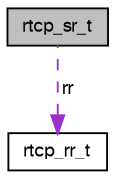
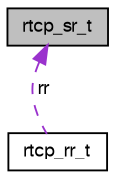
(58, 80) -> (33, 99)
